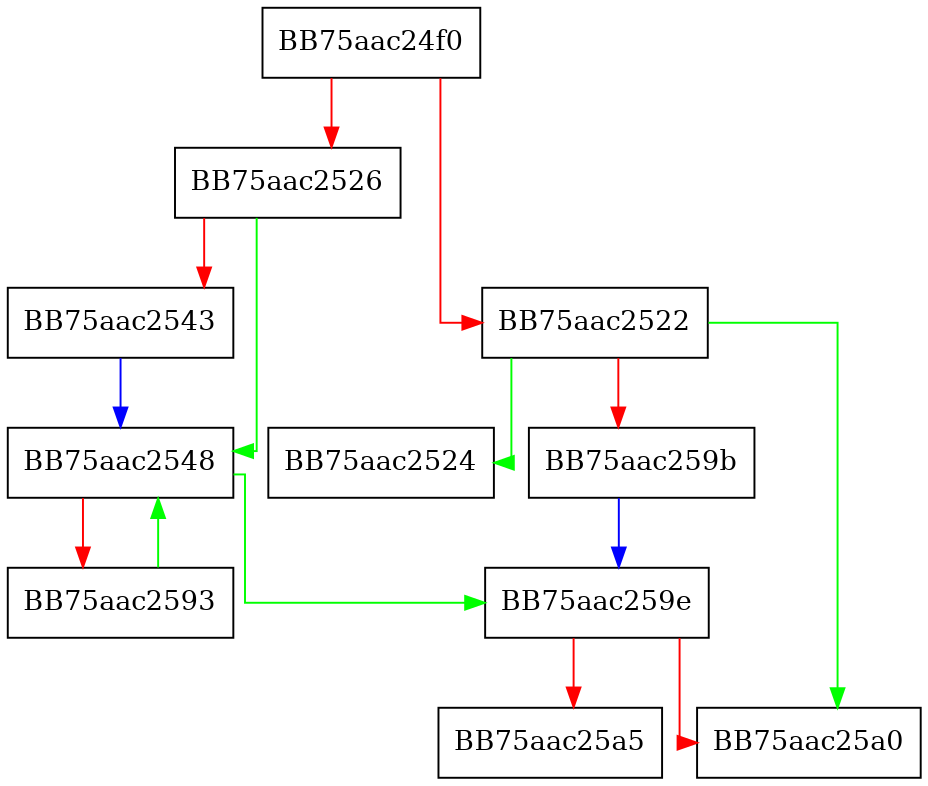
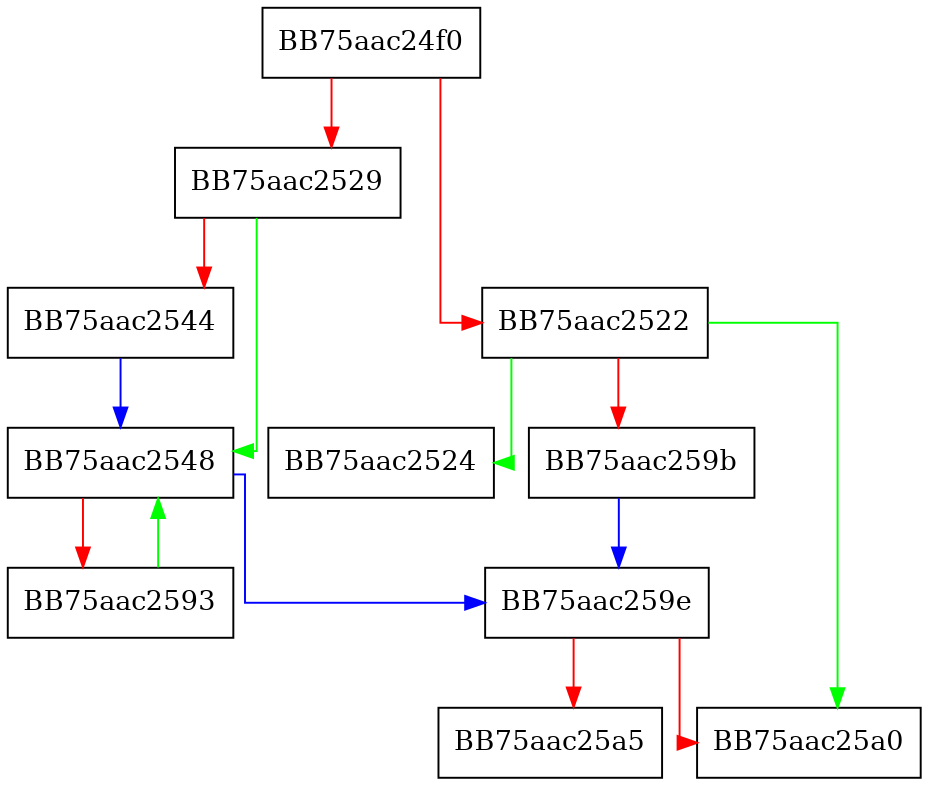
(288, 183) -> (288, 183)
(121, 323) -> (121, 323)
(285, 603) -> (285, 603)
